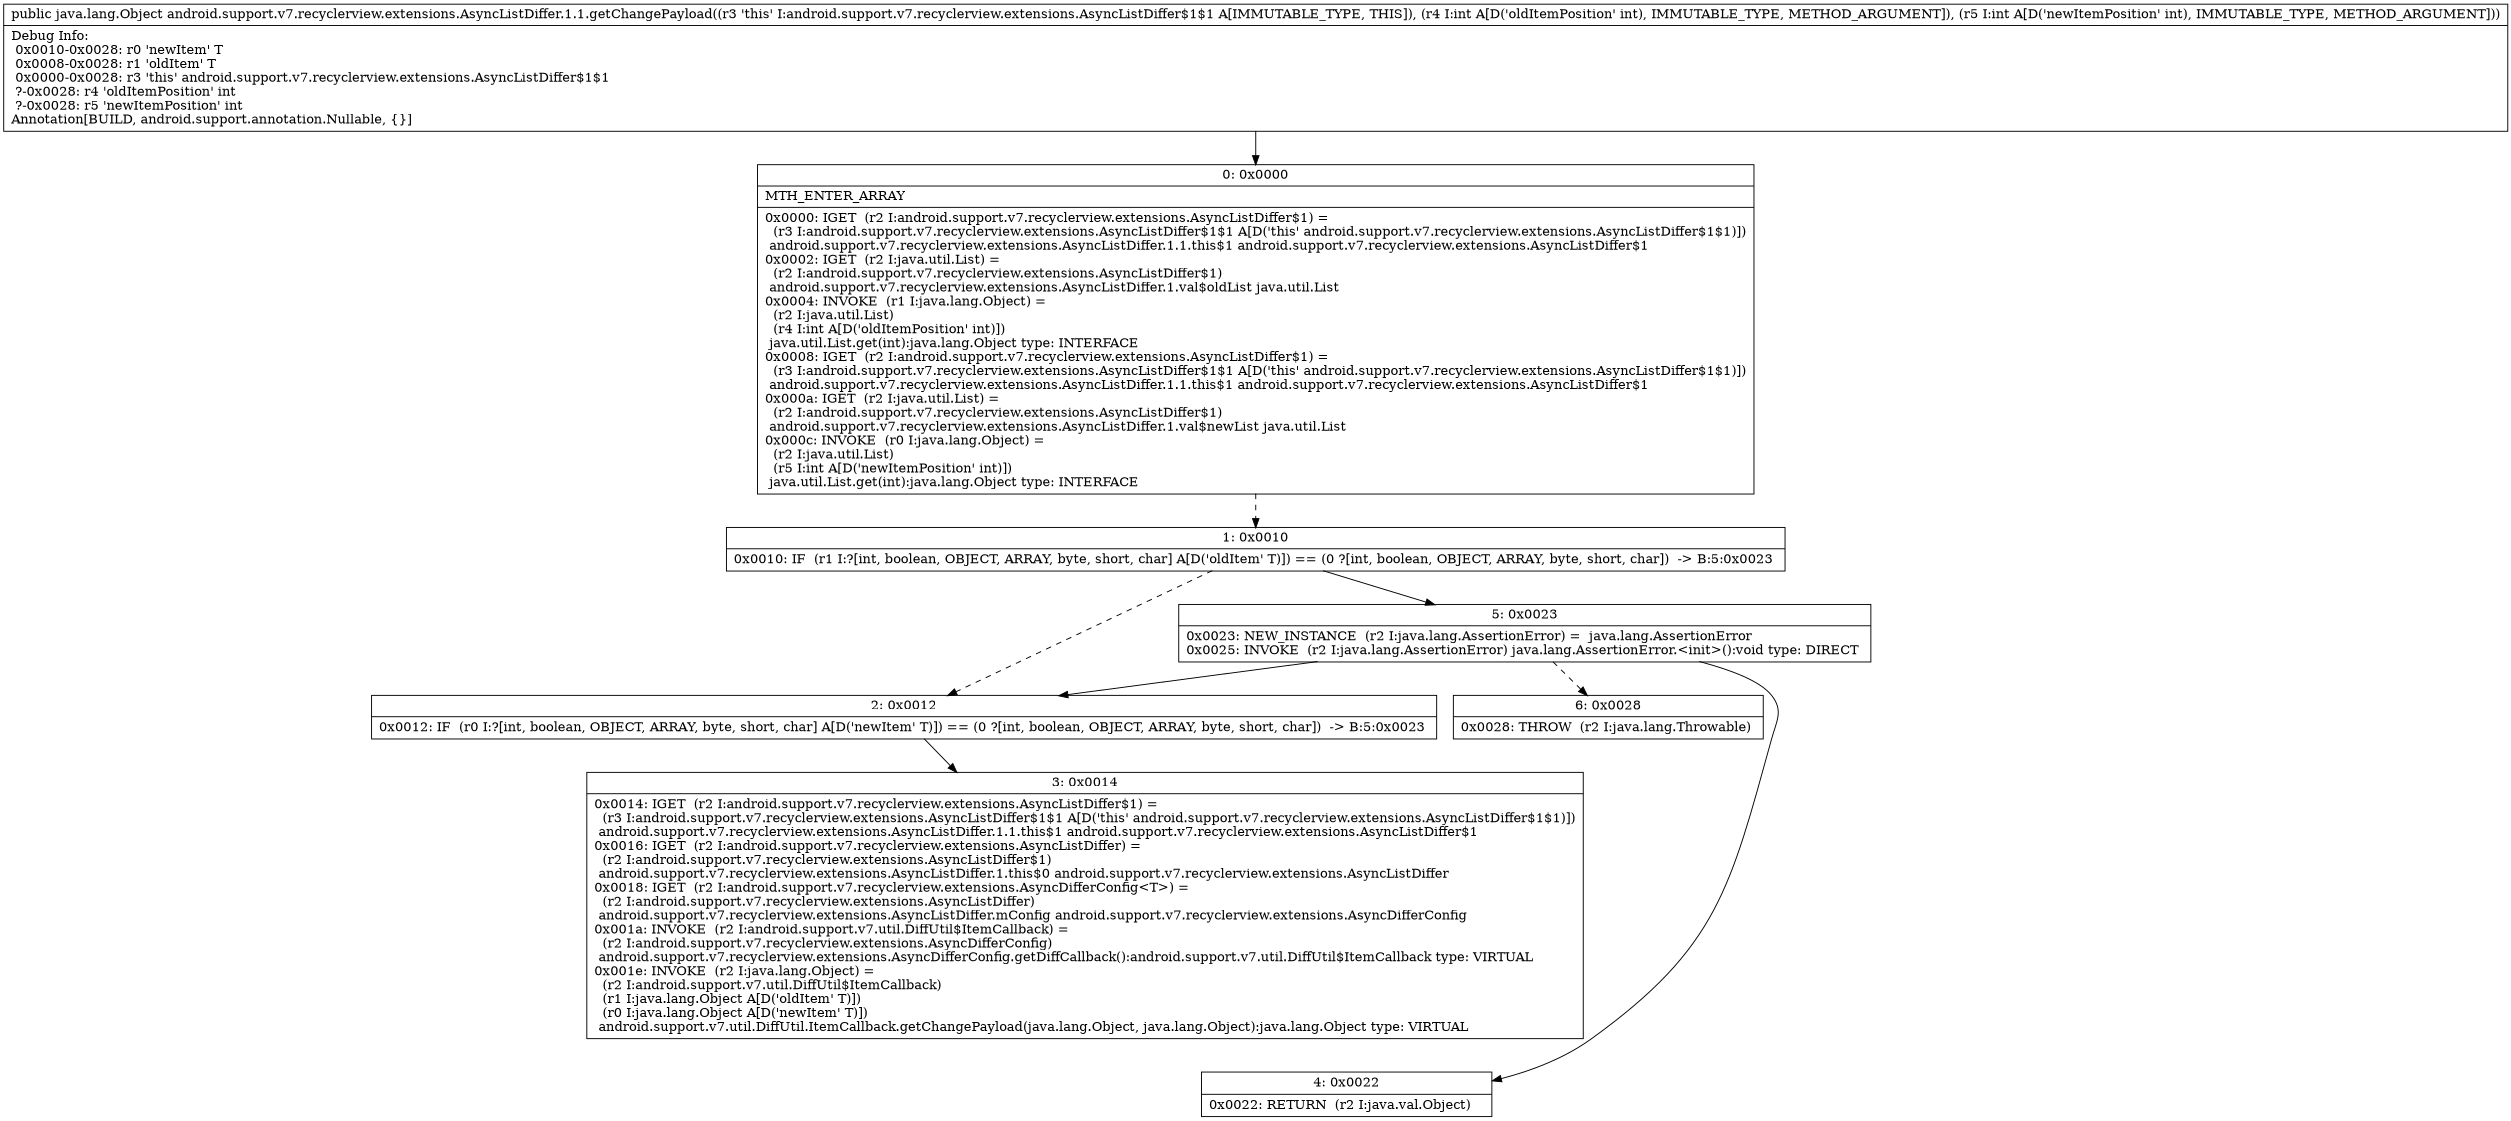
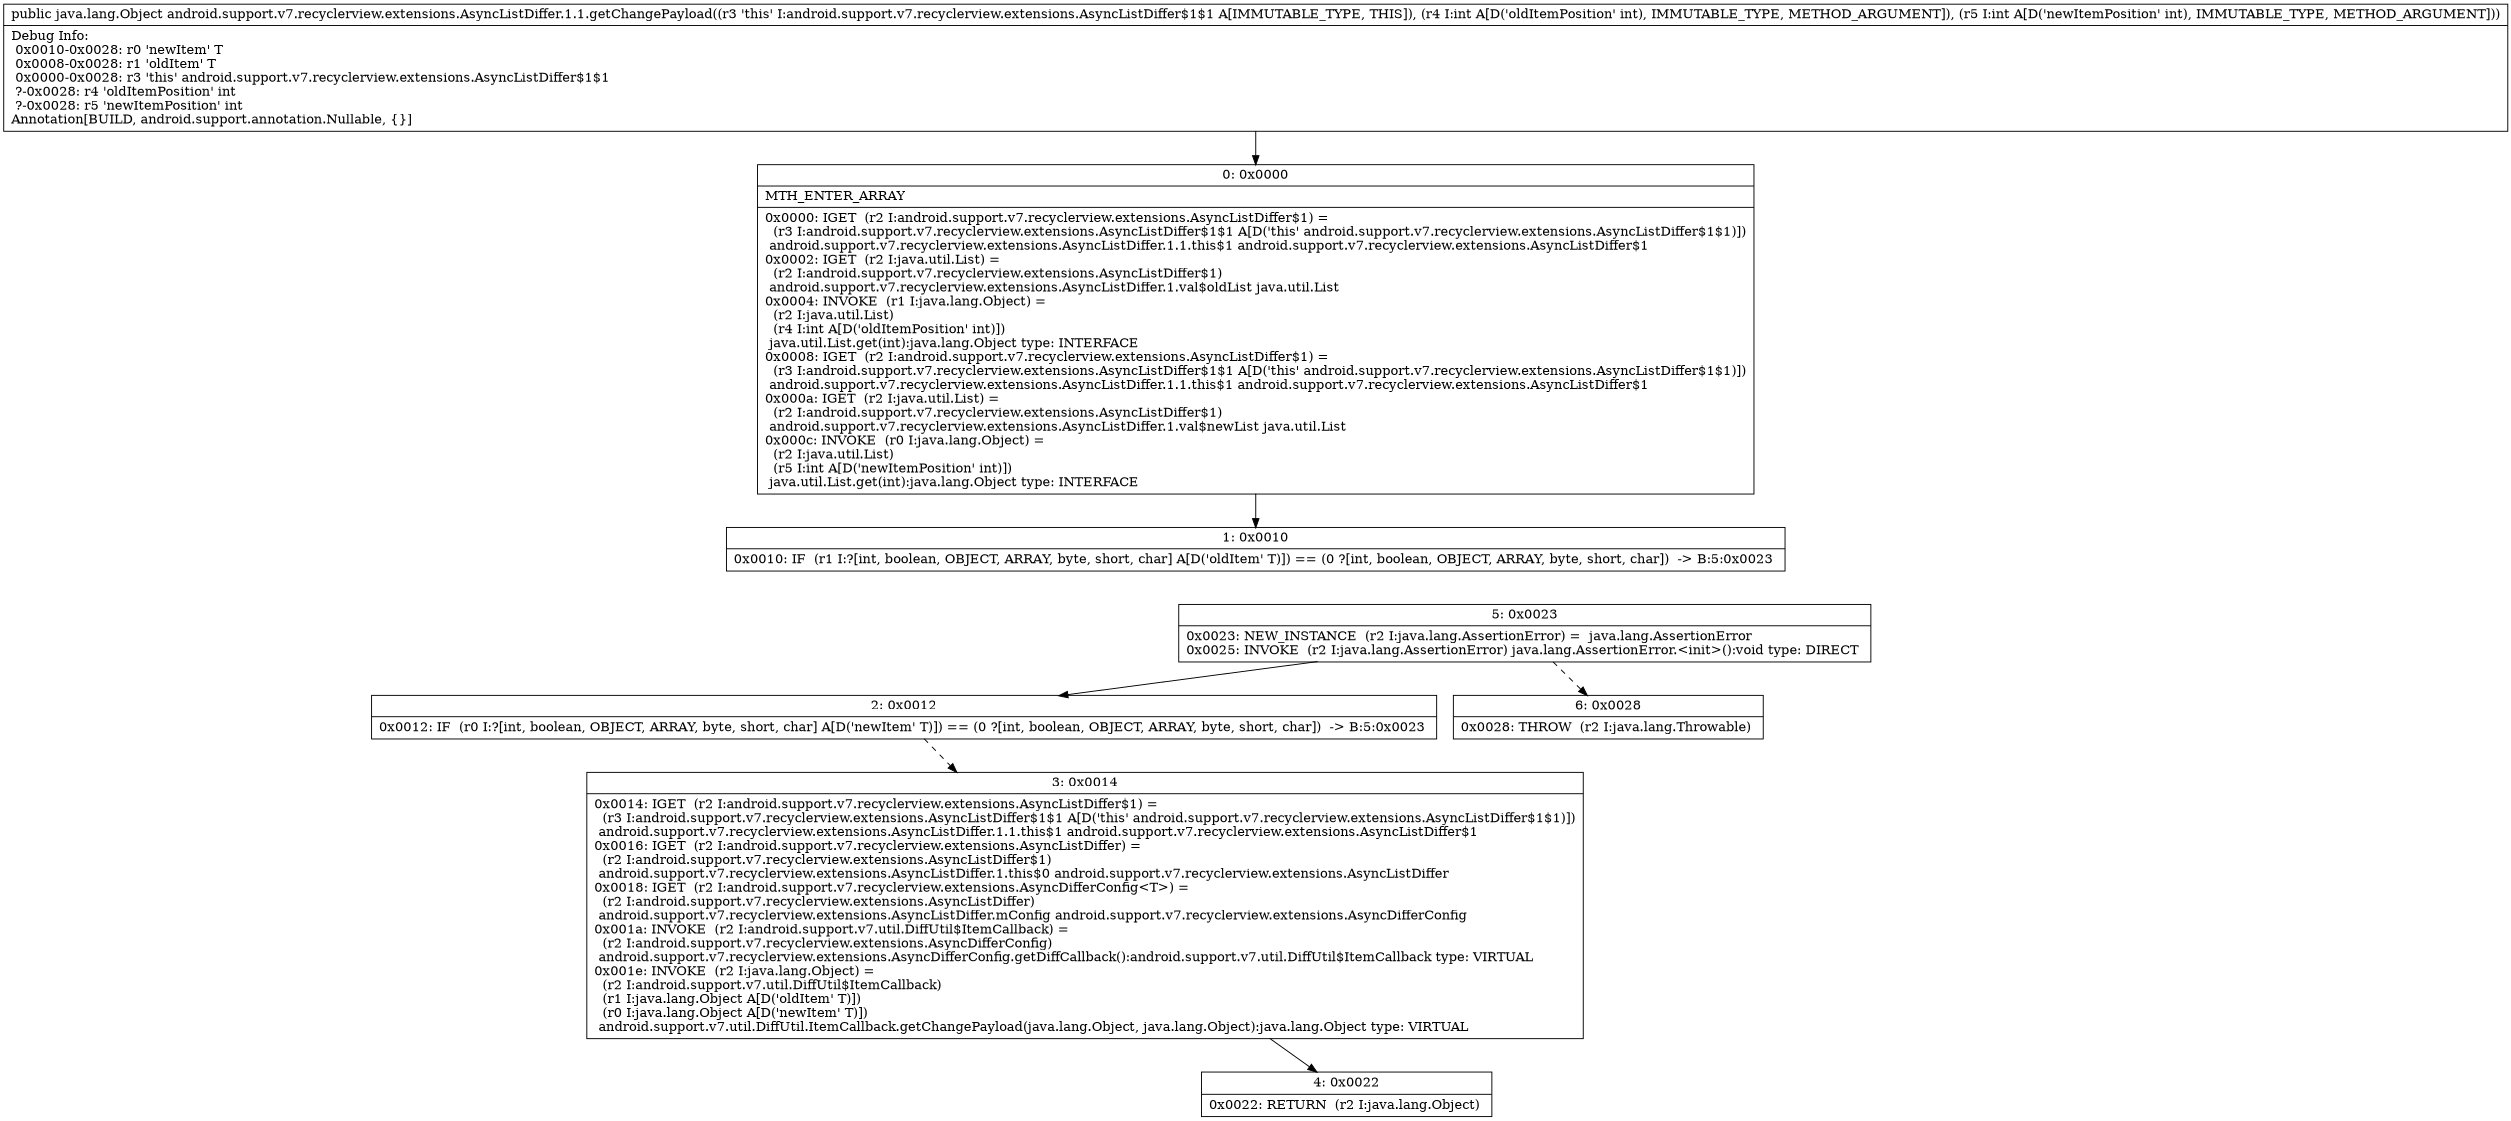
(1256, 506) -> (1256, 506)
(1374, 586) -> none
(1084, 631) -> none
(937, 752) -> (937, 752)
(1720, 897) -> (1290, 1053)
(1342, 1105) -> (1347, 1105)
